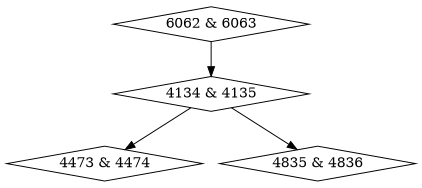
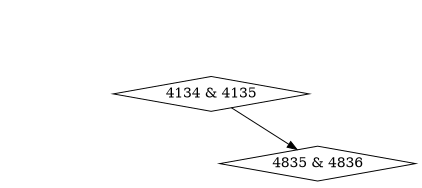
(211, 24) -> none
(105, 164) -> none
